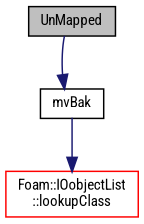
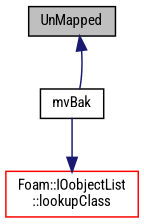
(62, 55) -> (82, 70)
